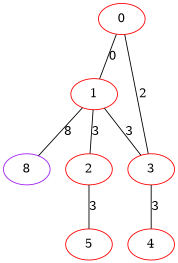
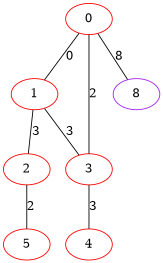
(60, 132) -> (113, 57)
(93, 207) -> (31, 207)
